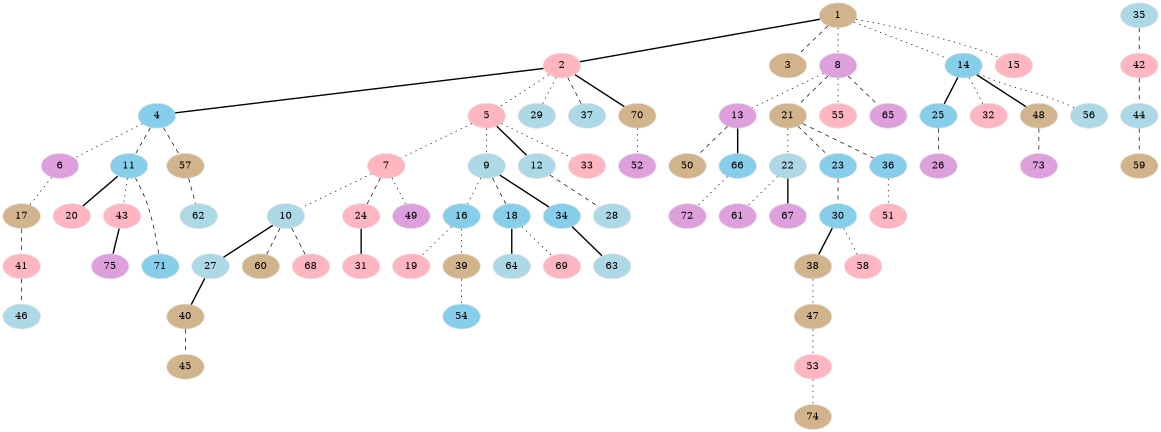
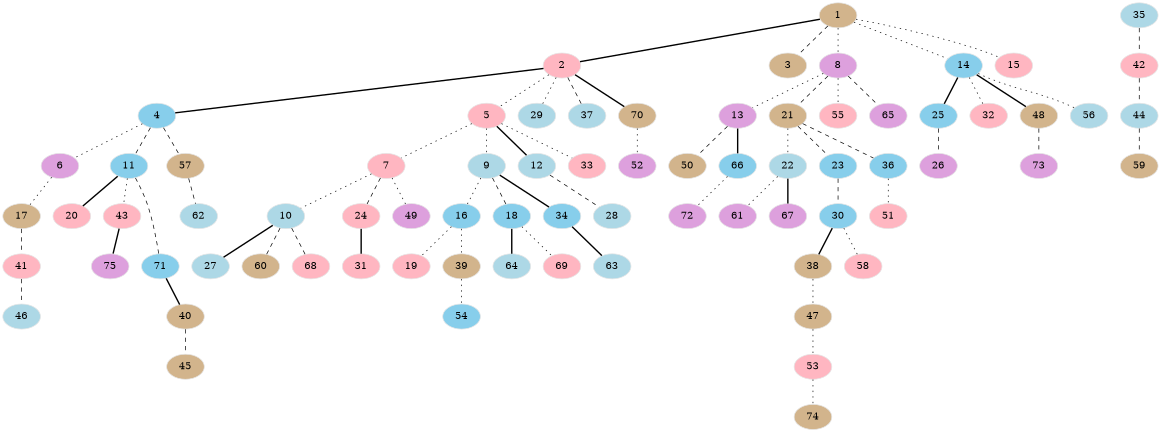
(198, 291) -> (173, 291)
